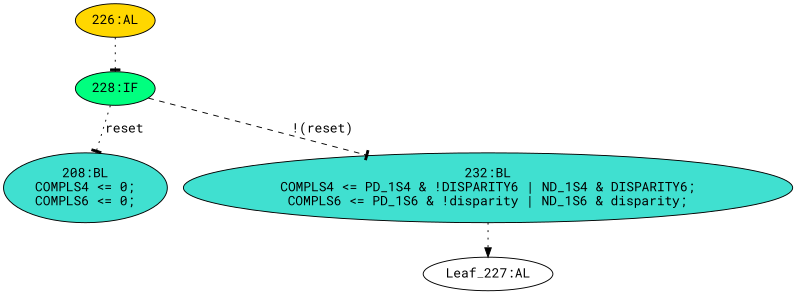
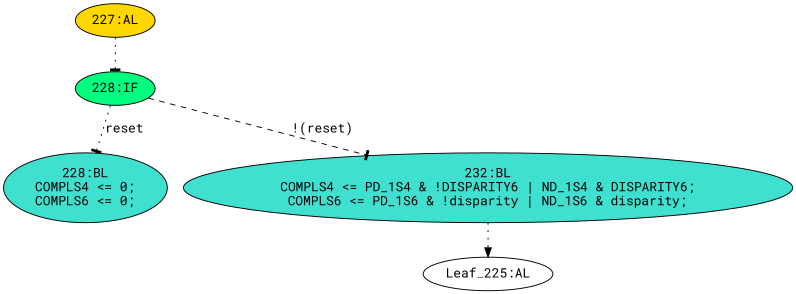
(115, 21) -> (115, 21)
(85, 188) -> (85, 188)
(488, 274) -> (488, 274)
